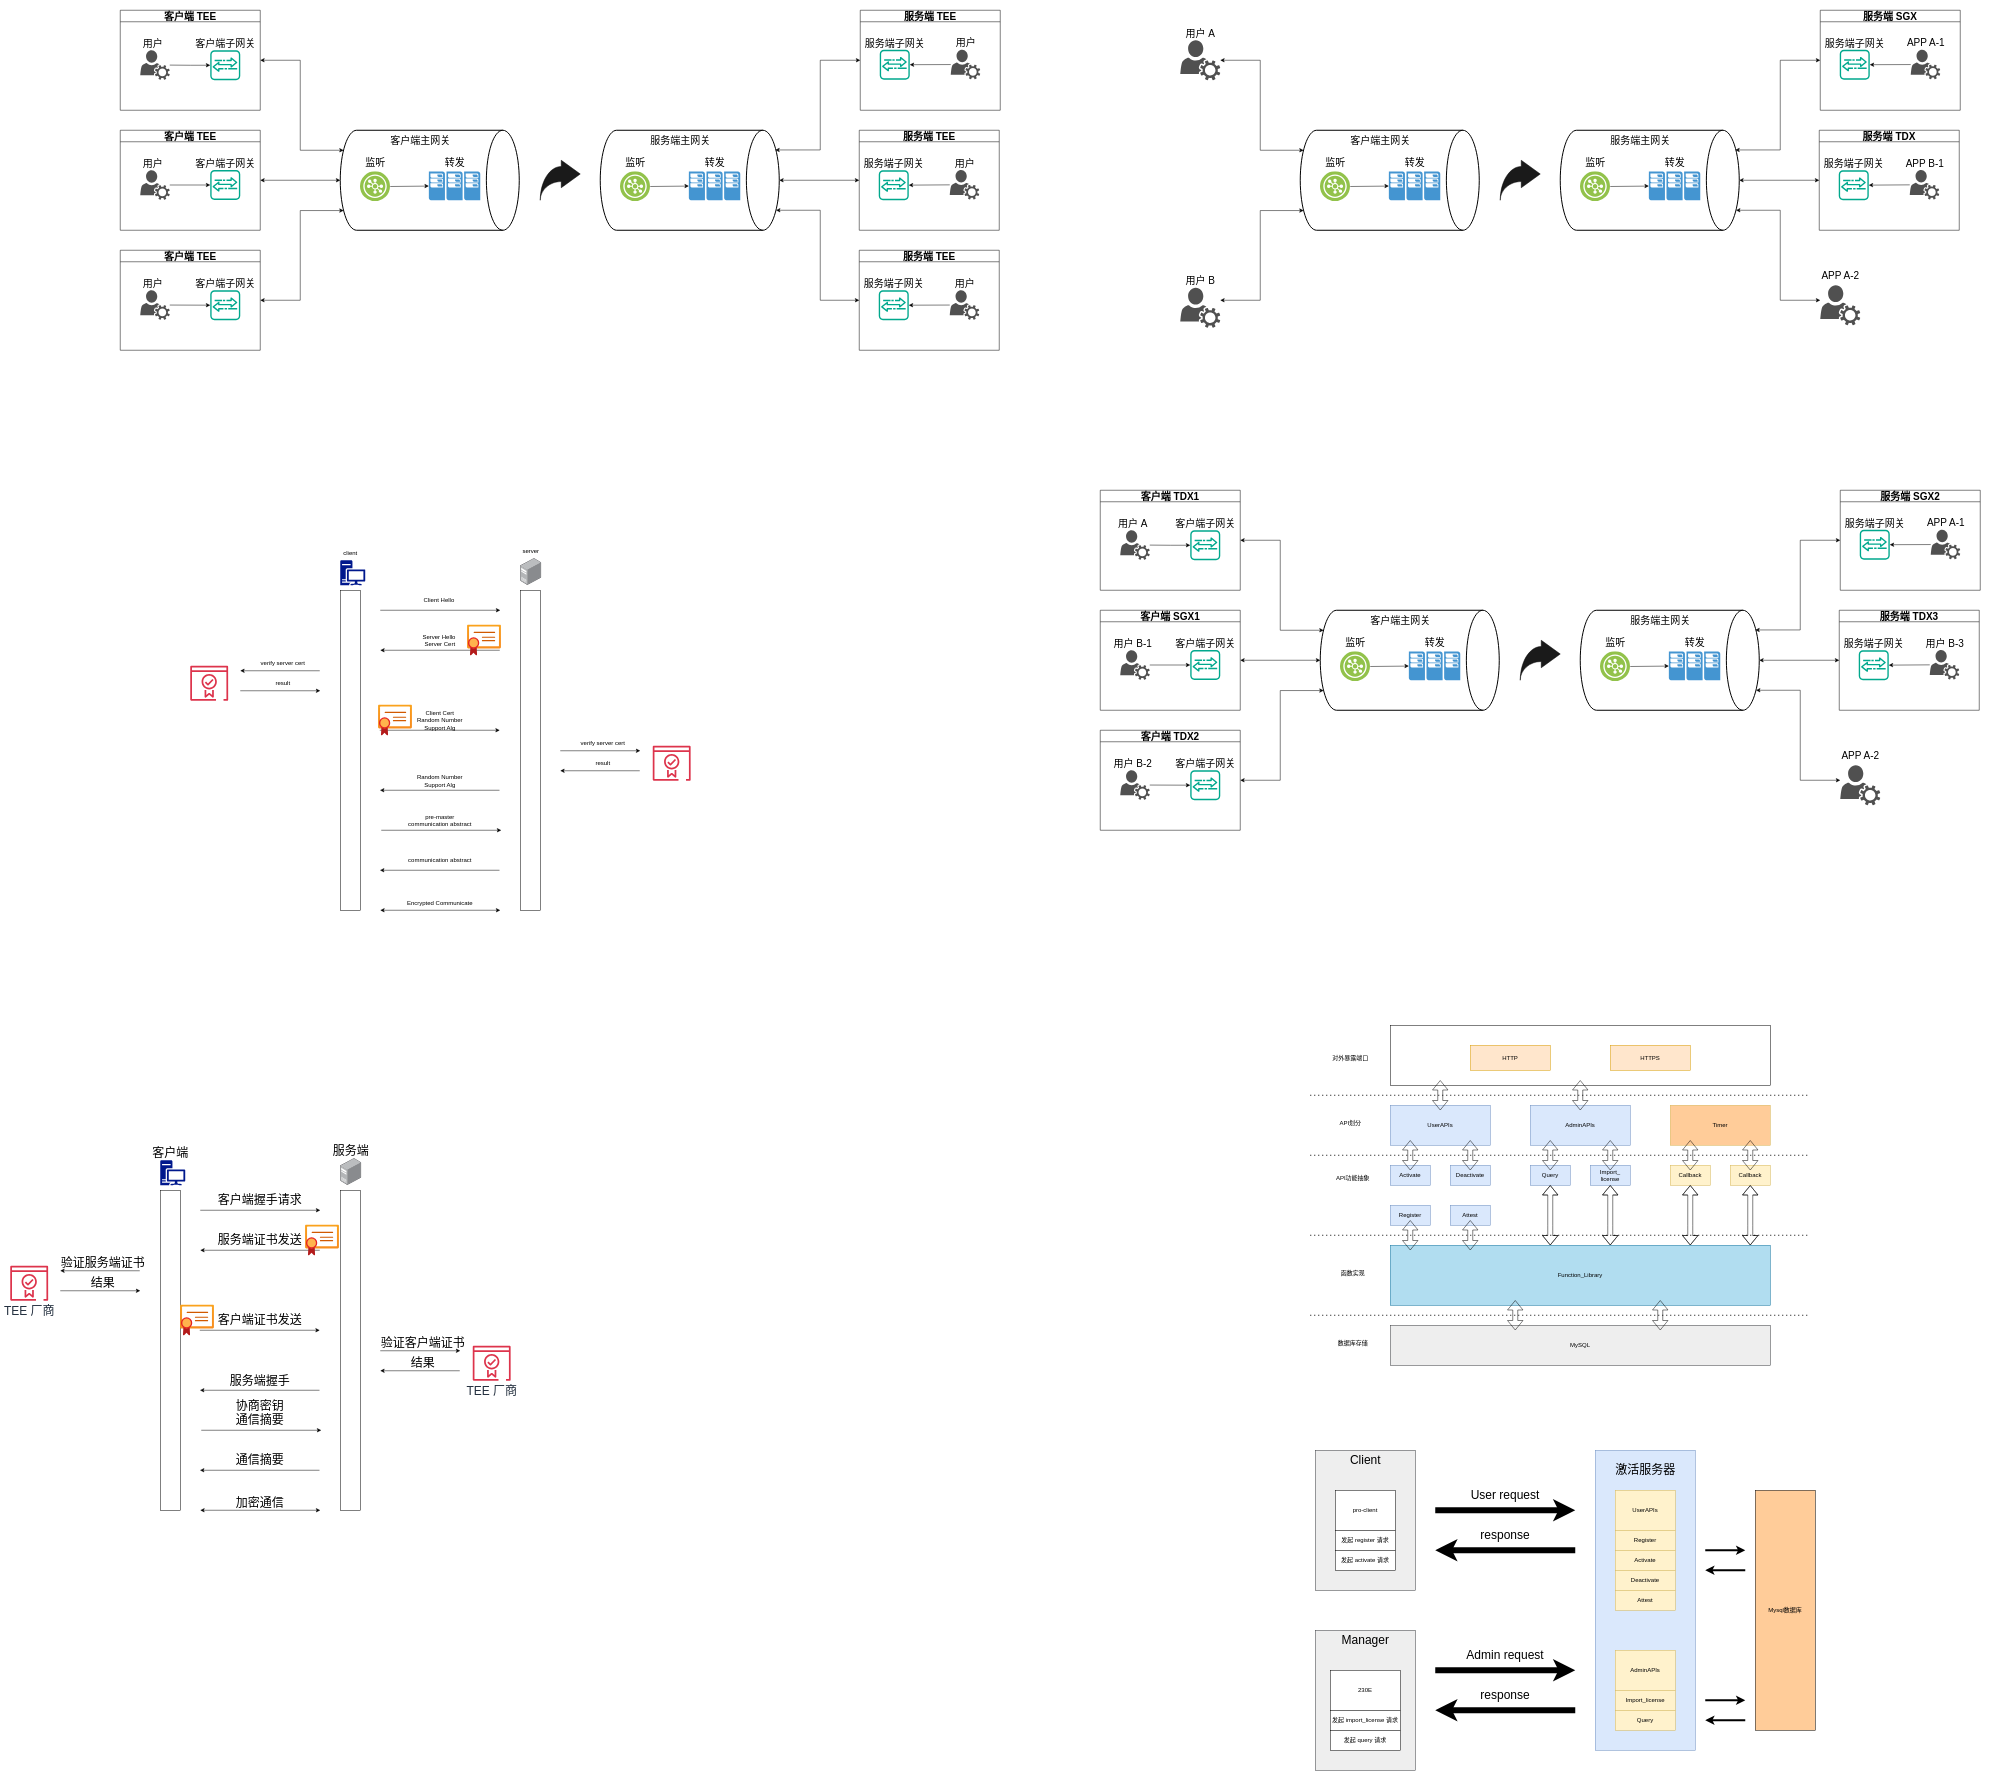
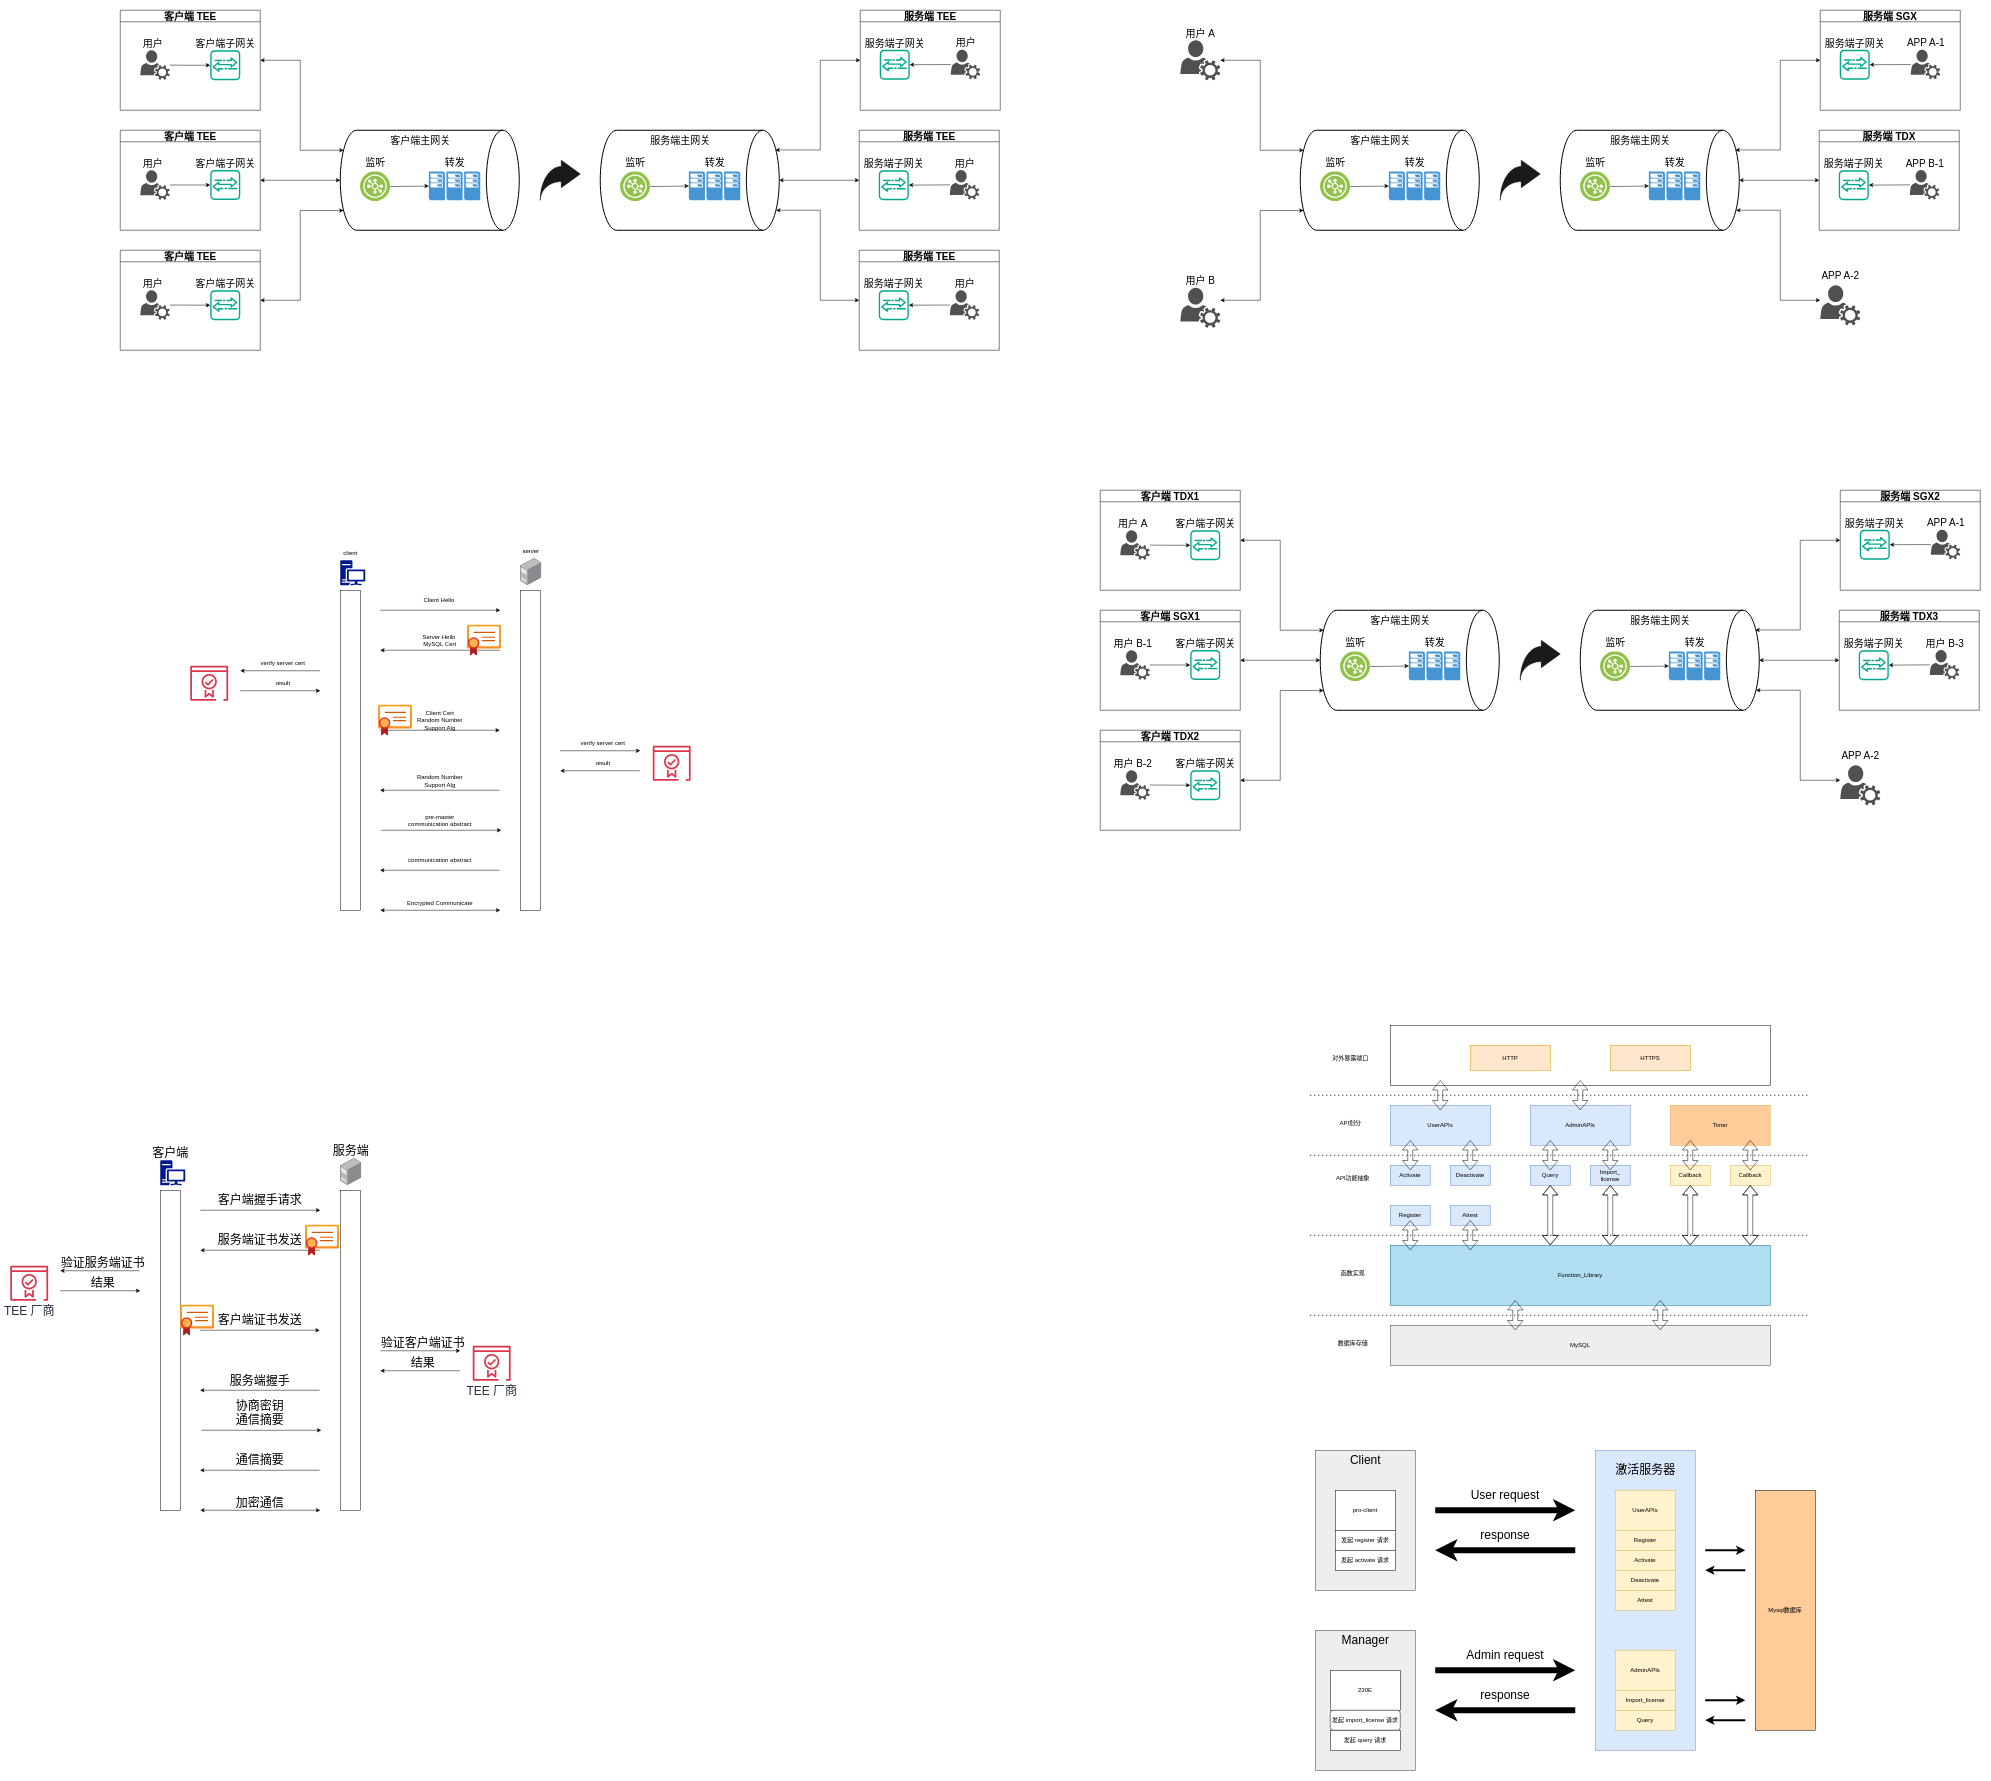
(440, 640) -> (440, 640)
(1365, 1720) -> (1365, 1720)
